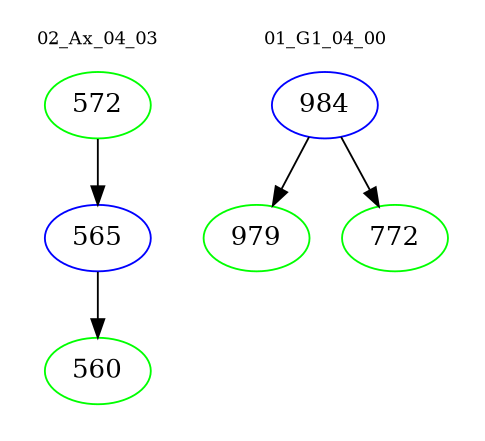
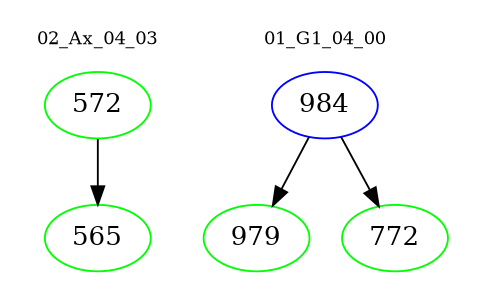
(98, 238) -> (98, 238)
(98, 371) -> none
